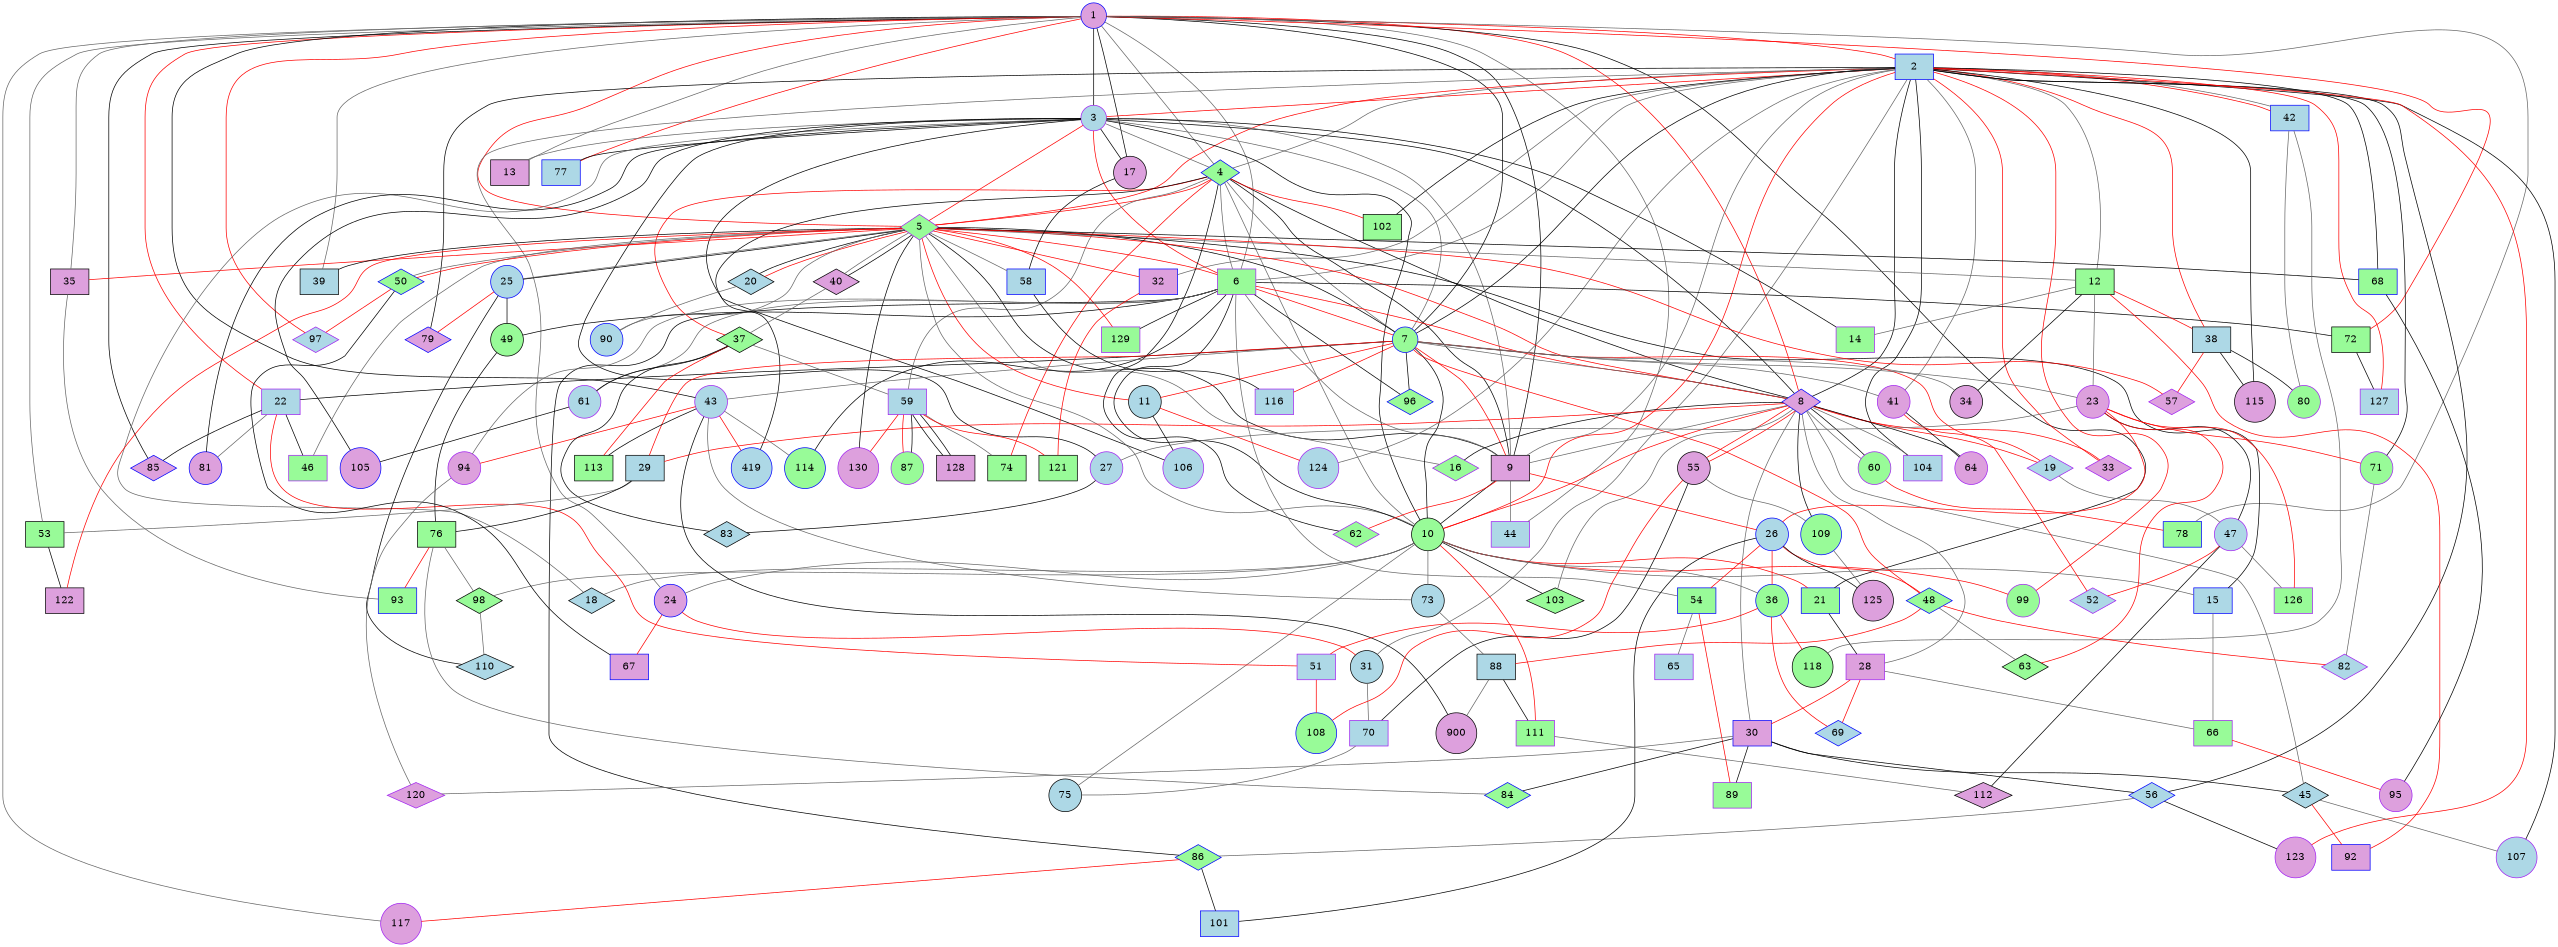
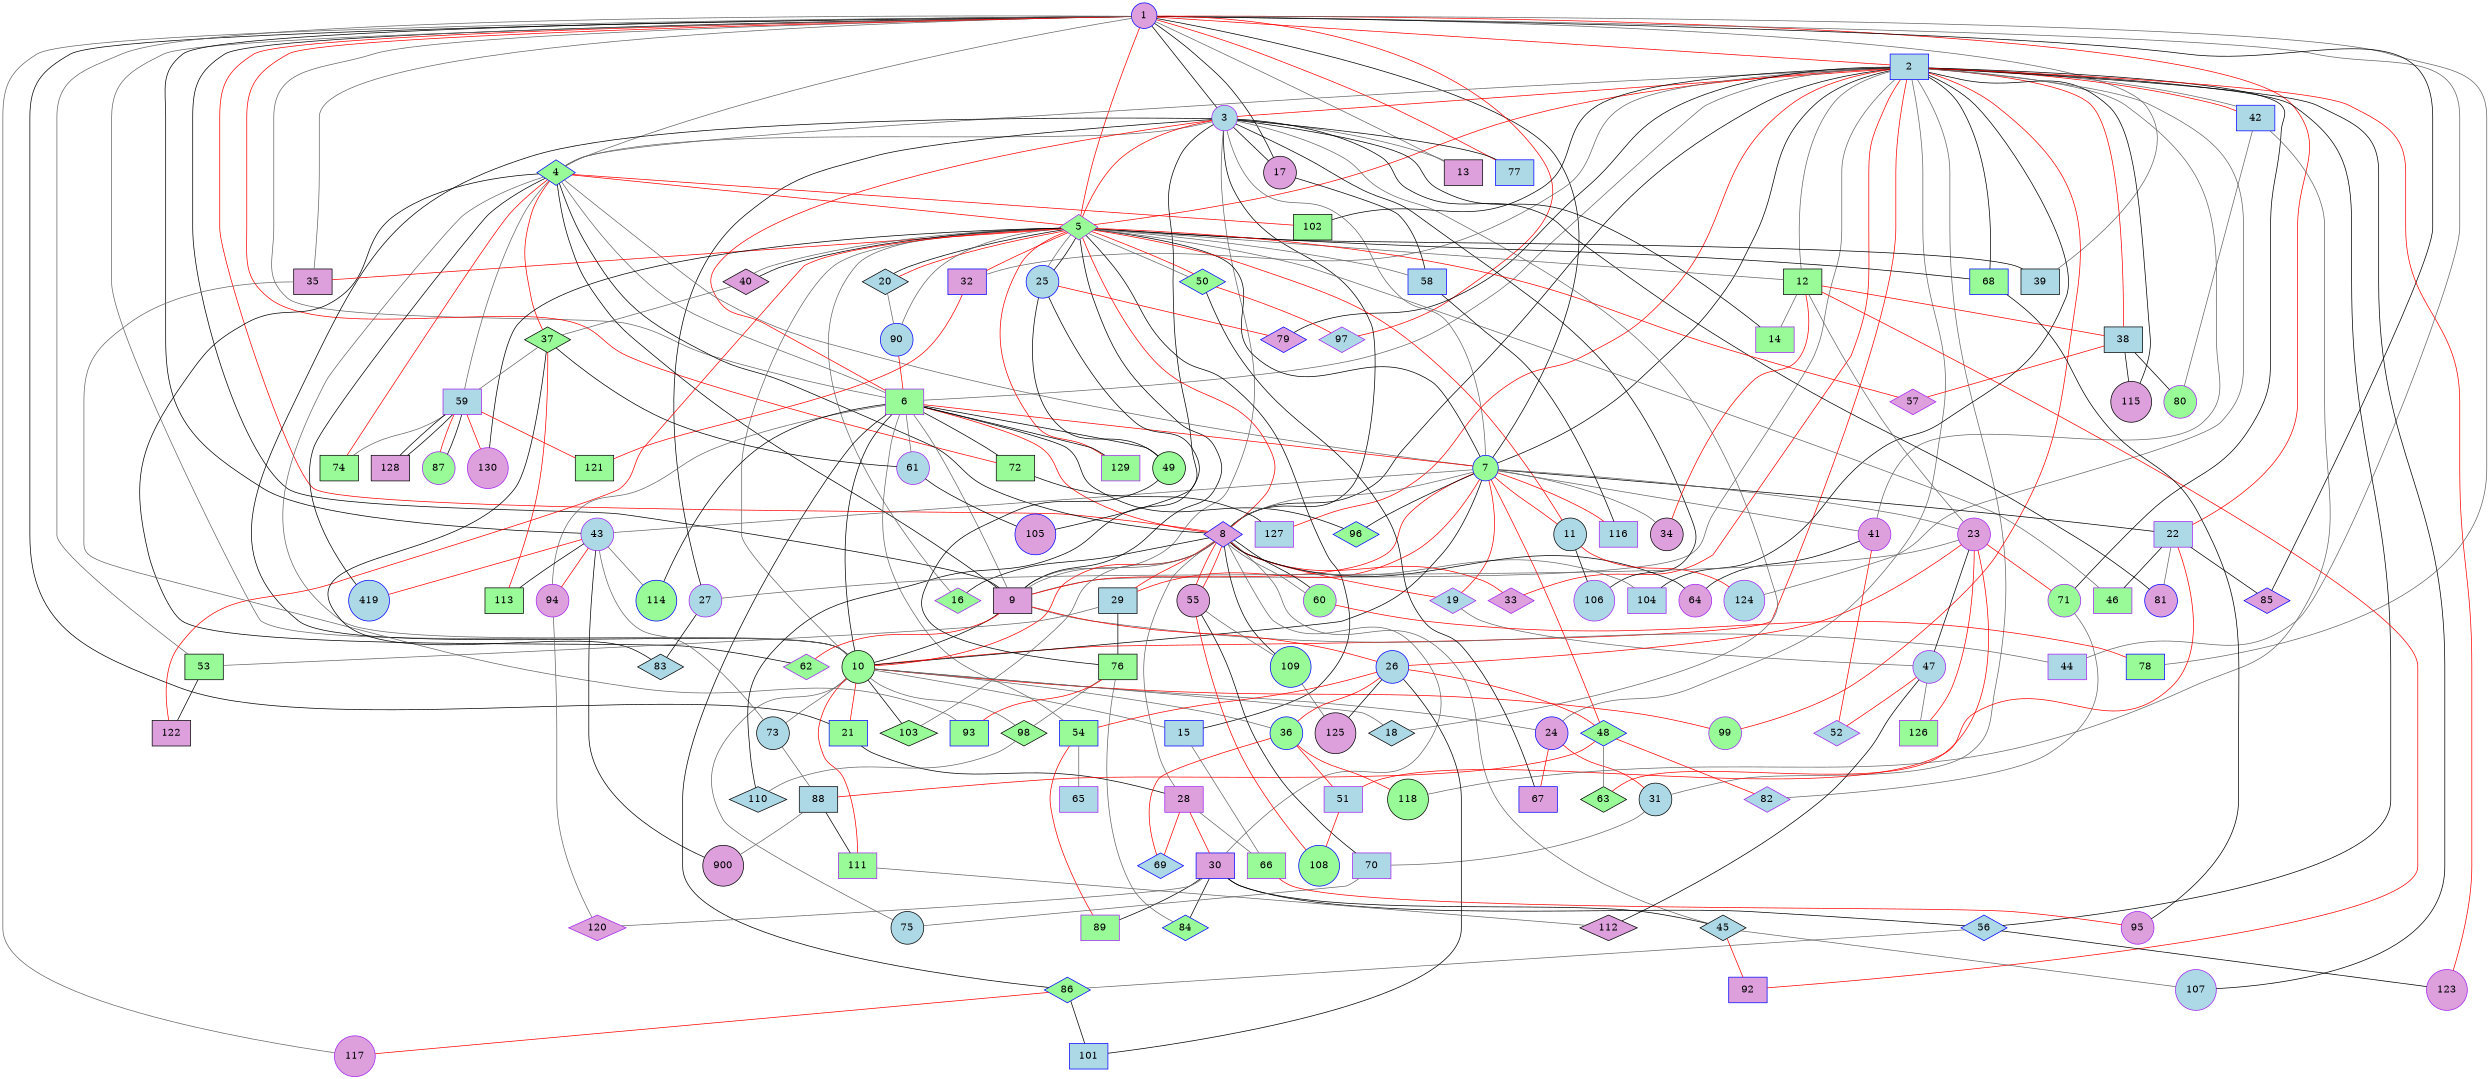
none -> (112, 153)
(1077, 247) -> (901, 373)
(2030, 343) -> (1738, 397)
